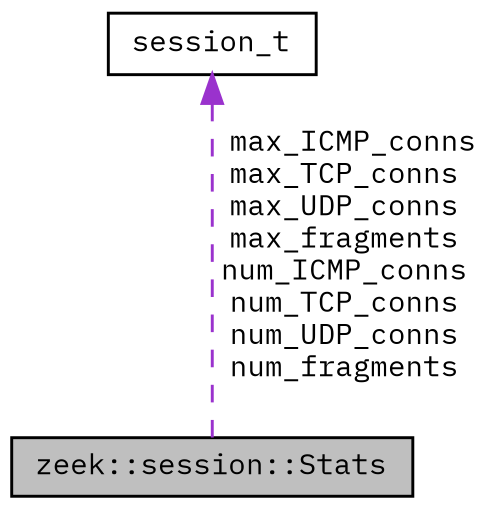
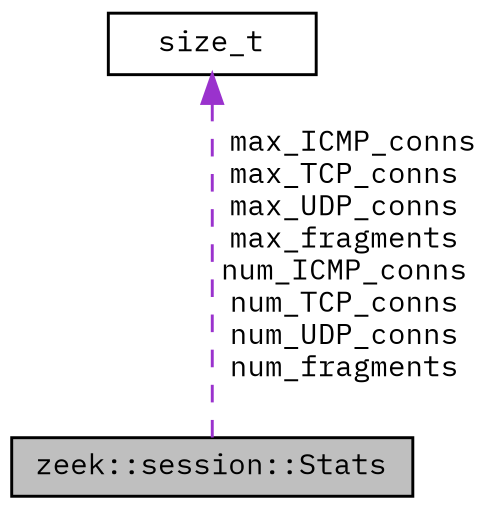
(212, 44) -> (212, 44)
